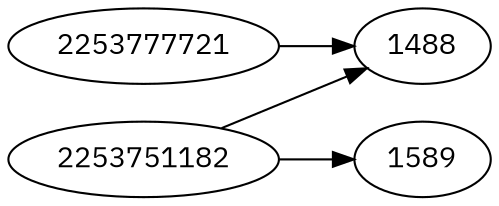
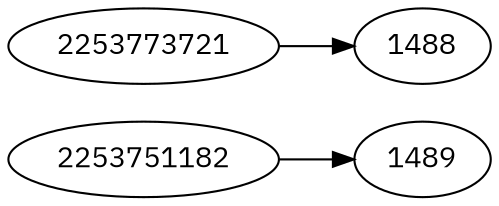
(144, 46) -> (144, 46)
(284, 102) -> none
(423, 159) -> (423, 159)
